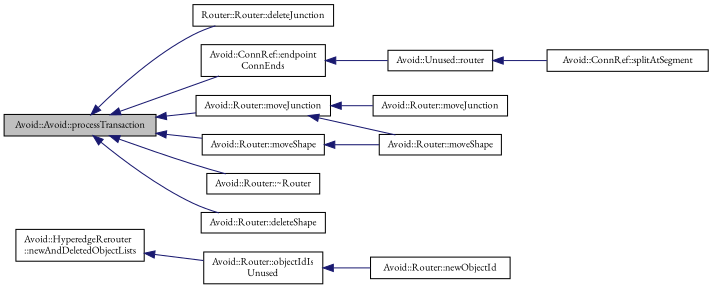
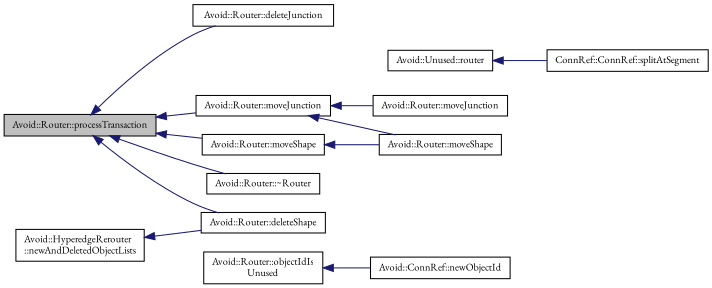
(263, 15) -> (263, 15)
(263, 61) -> none
(628, 61) -> (628, 61)
(80, 125) -> (80, 125)
(179, 258) -> (178, 233)
(440, 268) -> (440, 268)
